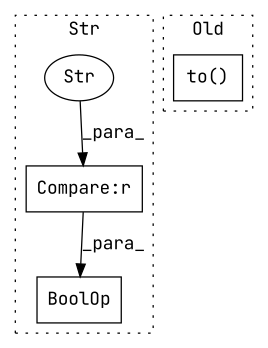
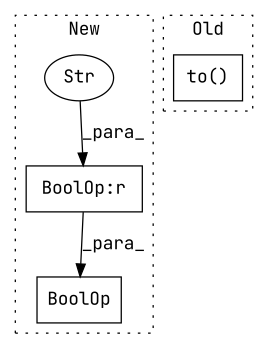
(84, 30) -> (84, 30)
(84, 189) -> (84, 189)
